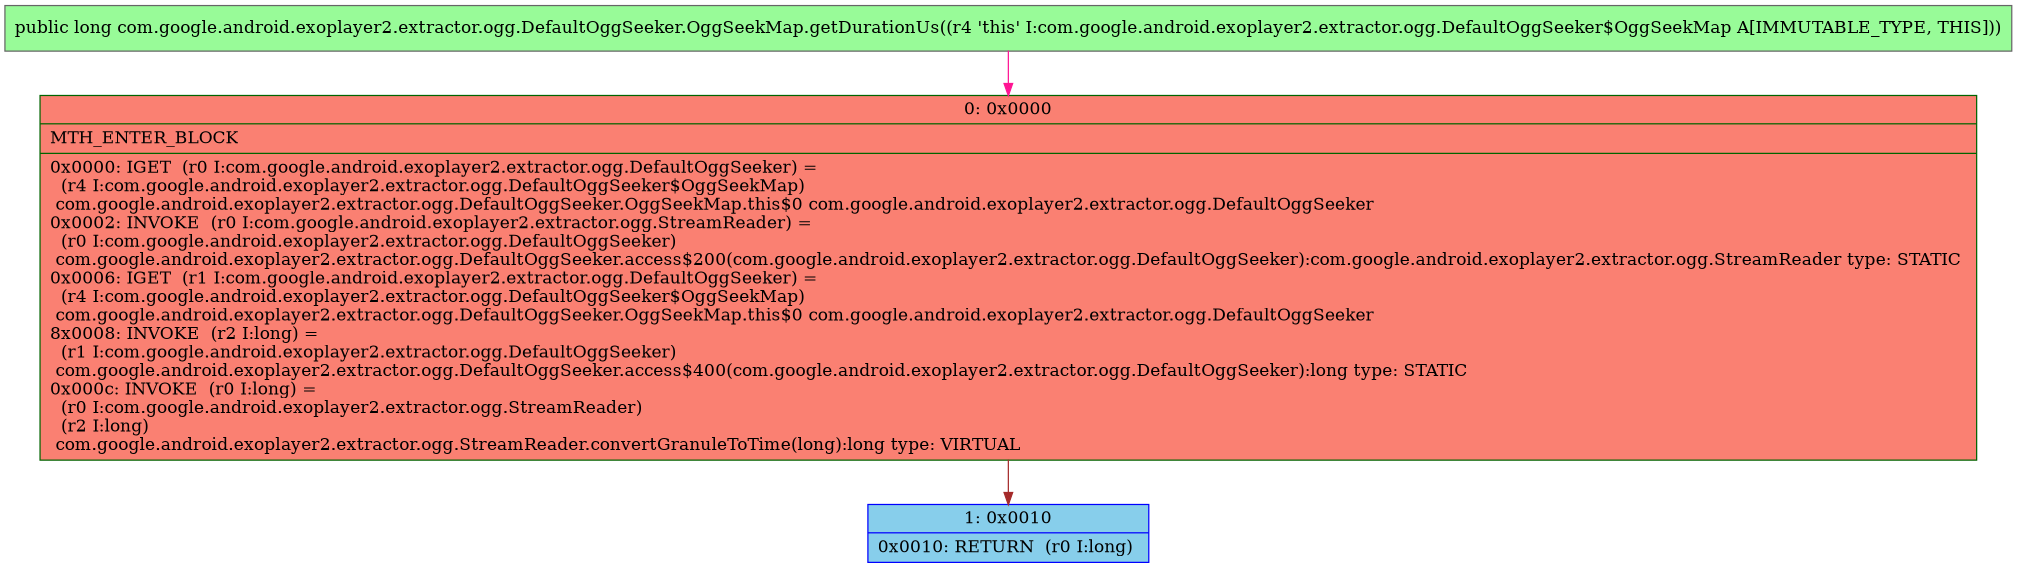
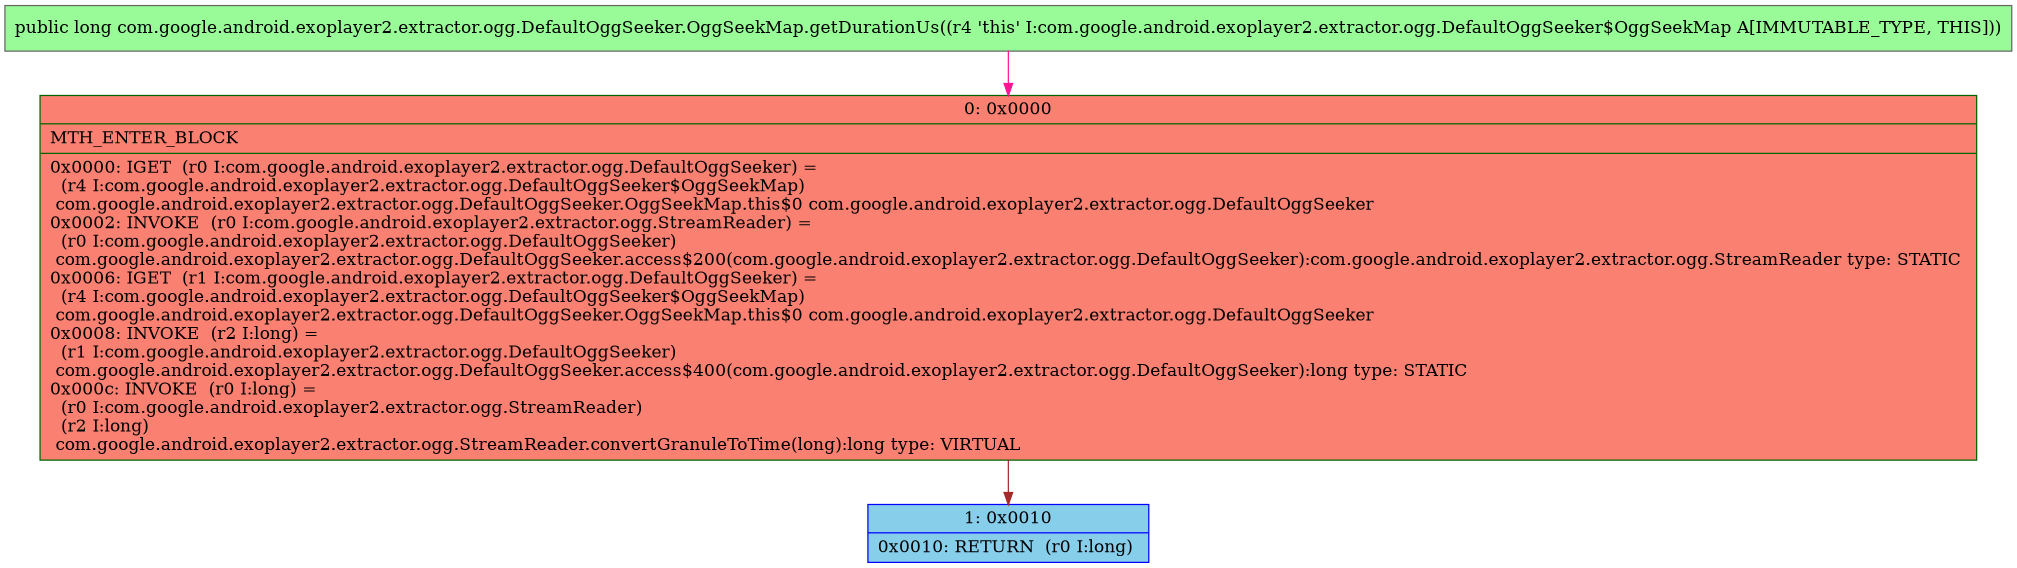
(187, 334) -> (187, 334)
